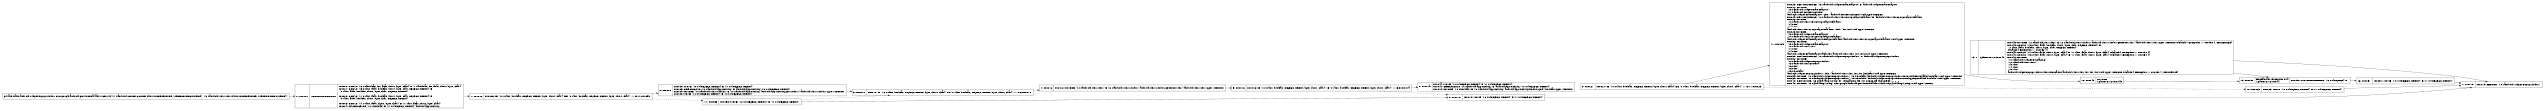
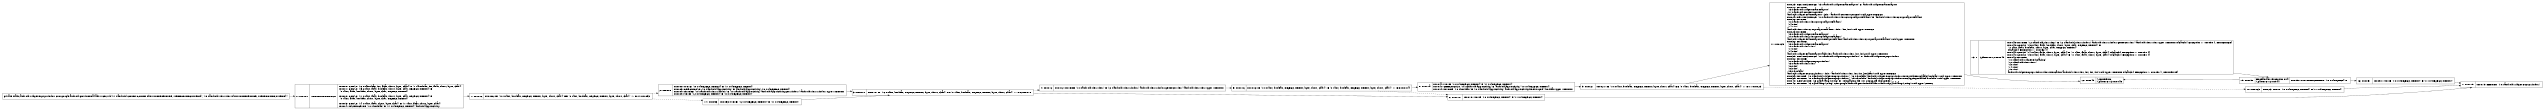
(1803, 64) -> (1801, 64)
(2360, 68) -> none
(2102, 79) -> (2104, 79)
(2180, 81) -> (2182, 79)
none -> (1577, 87)
(845, 98) -> (845, 98)
(1124, 100) -> (1240, 95)
